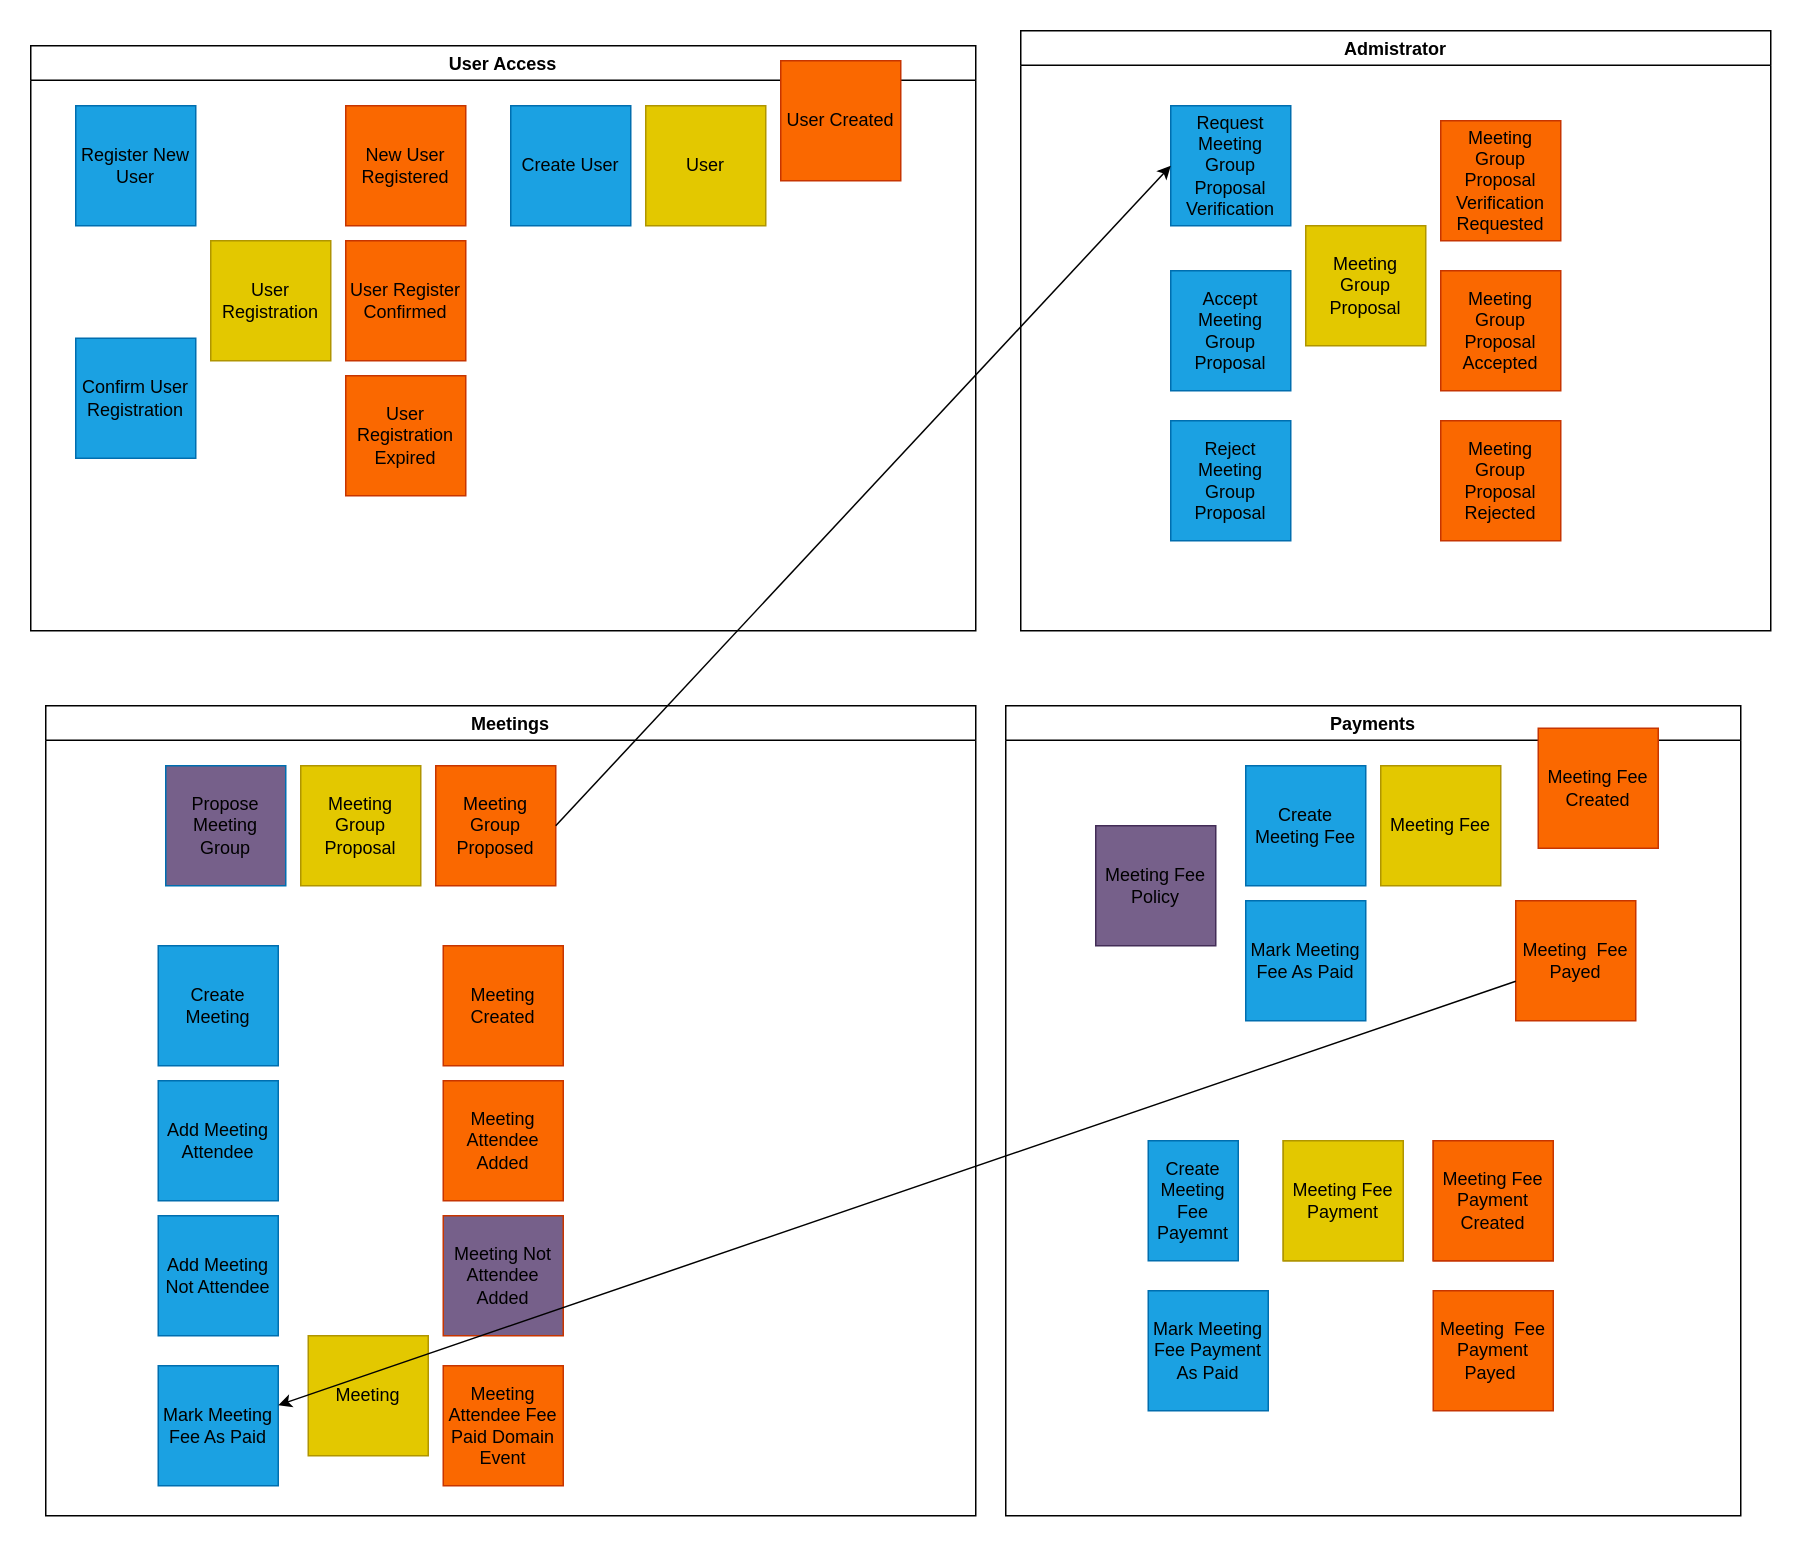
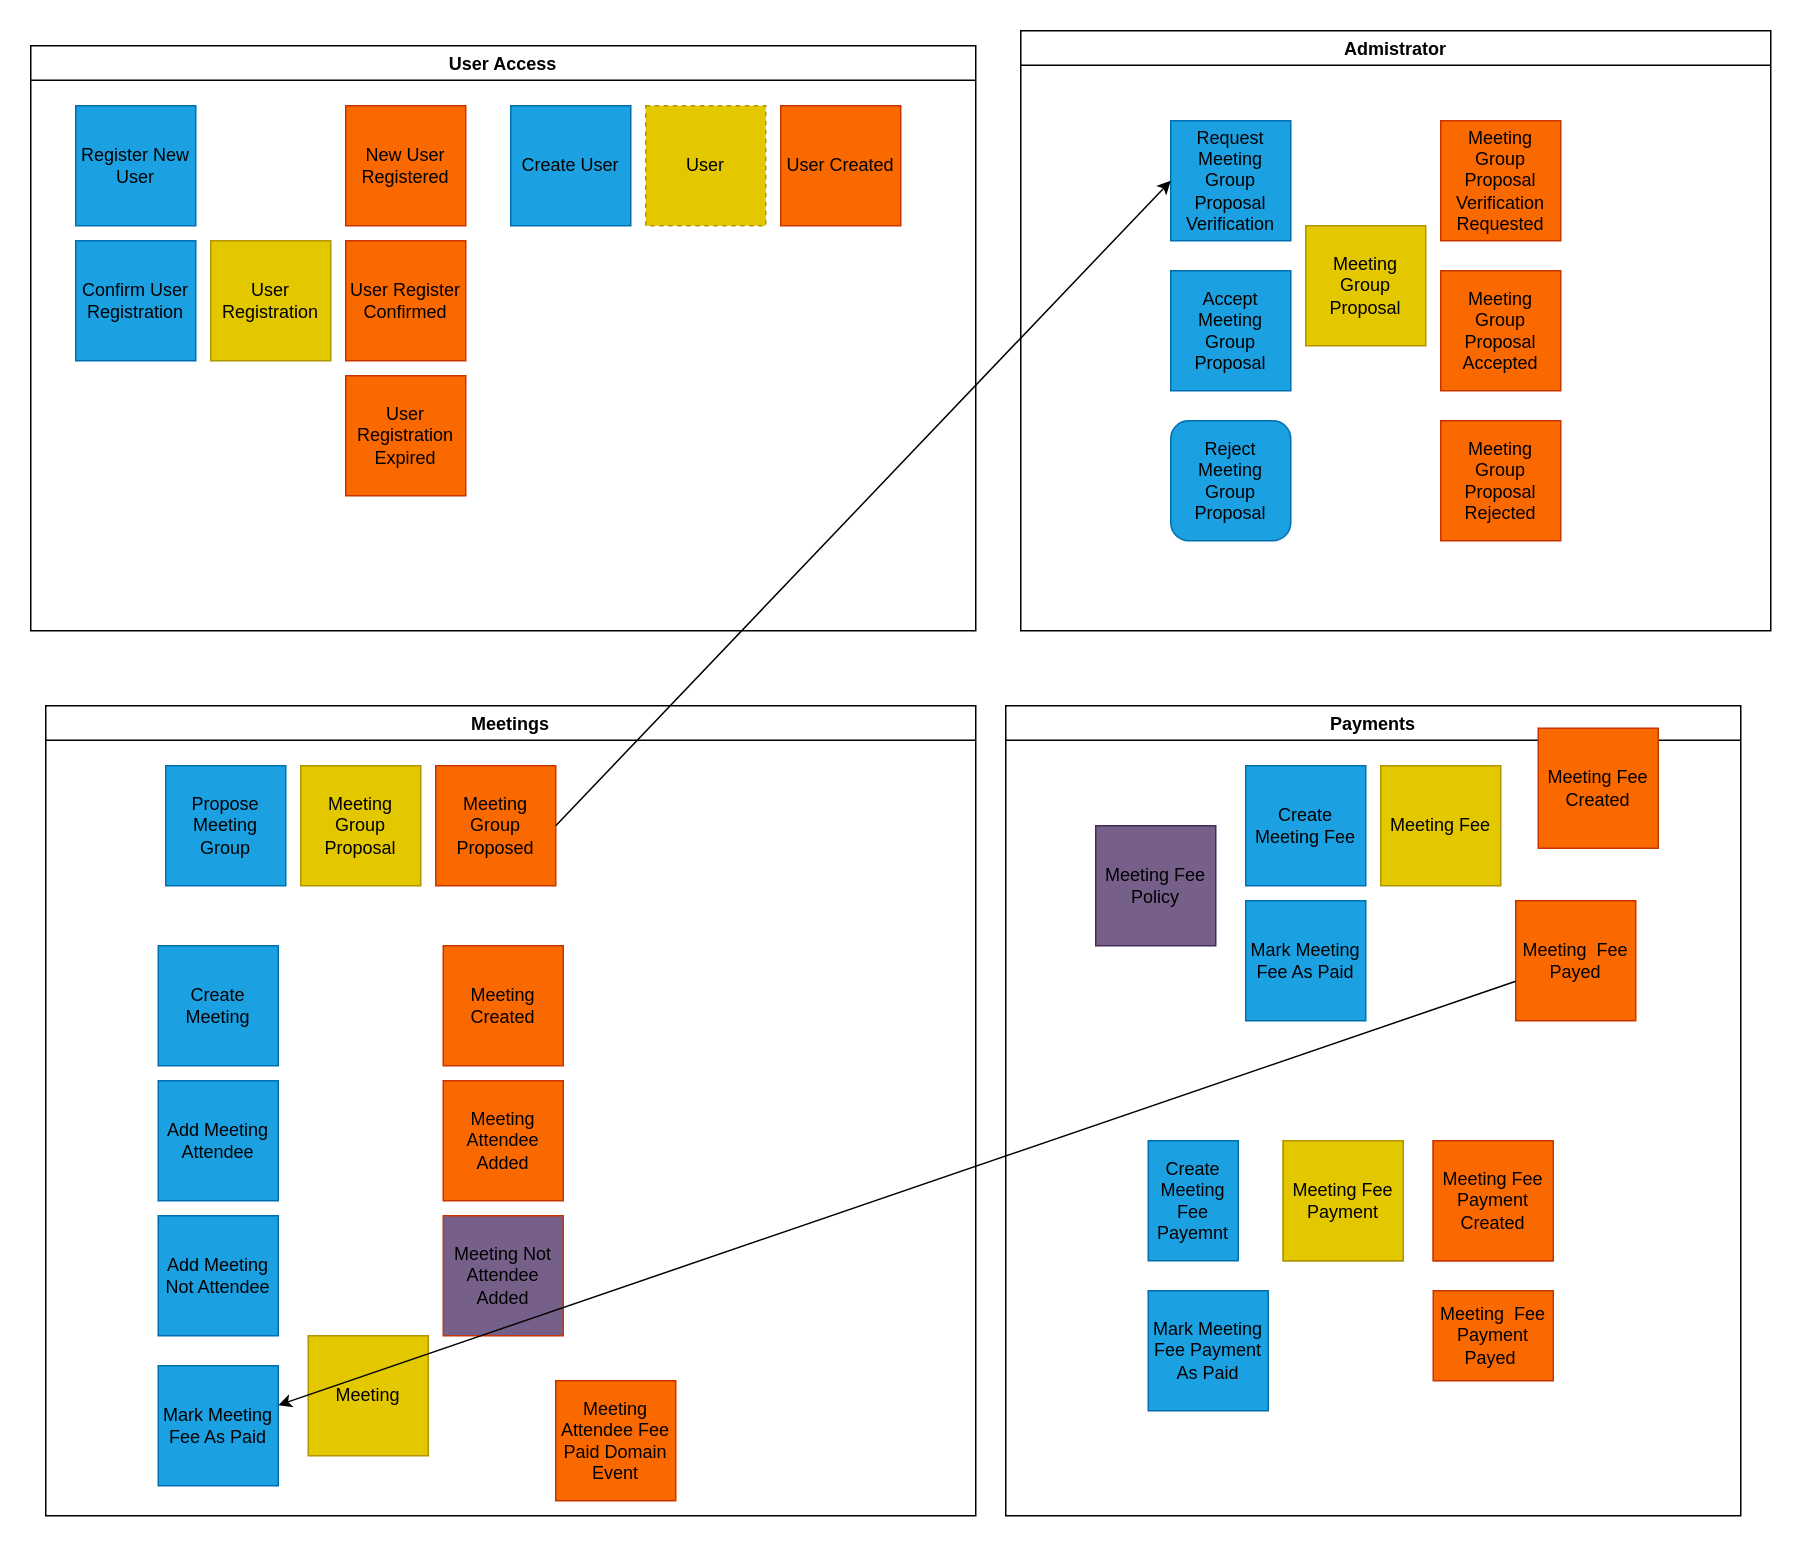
(841, 121) -> (841, 166)
(706, 166) -> (706, 166)
(1231, 166) -> (1231, 181)
(136, 398) -> (136, 301)
(1231, 481) -> (1231, 481)
(226, 826) -> (226, 826)
(1493, 1351) -> (1493, 1336)
(503, 1426) -> (616, 1441)
